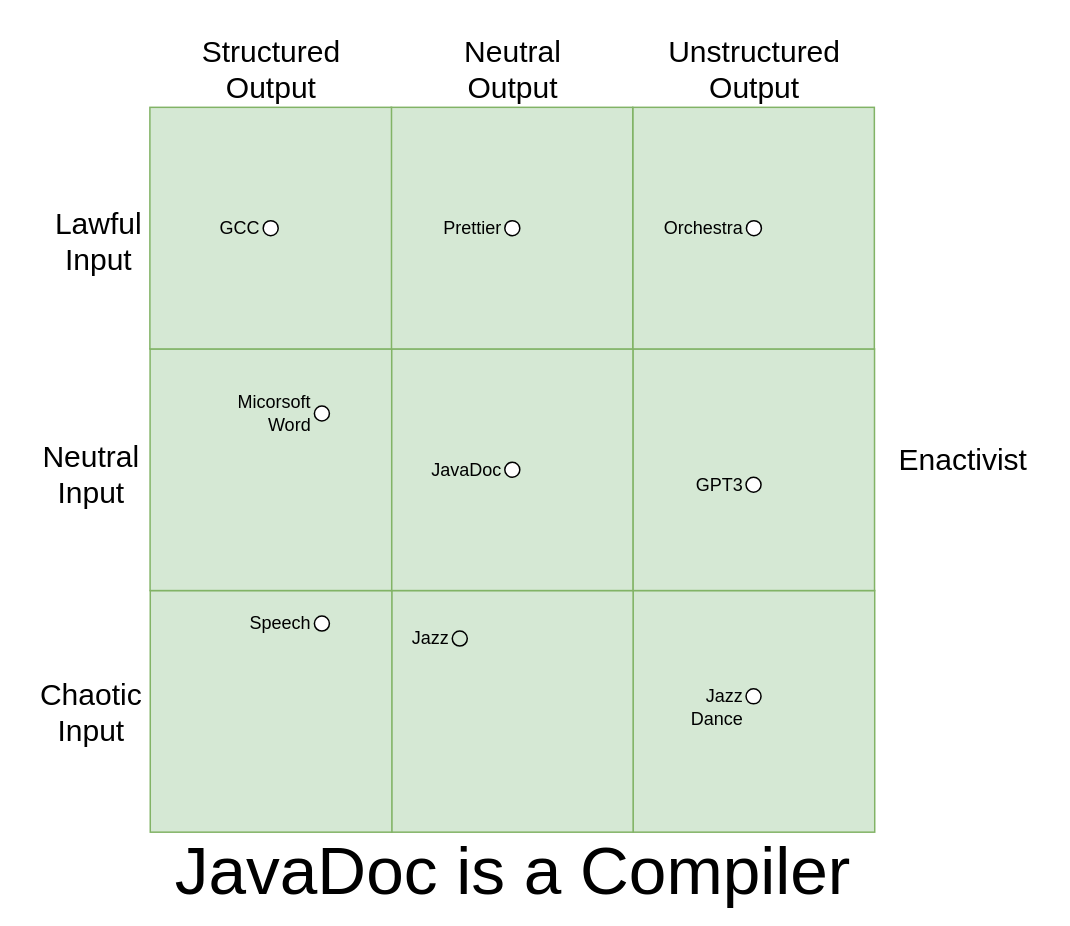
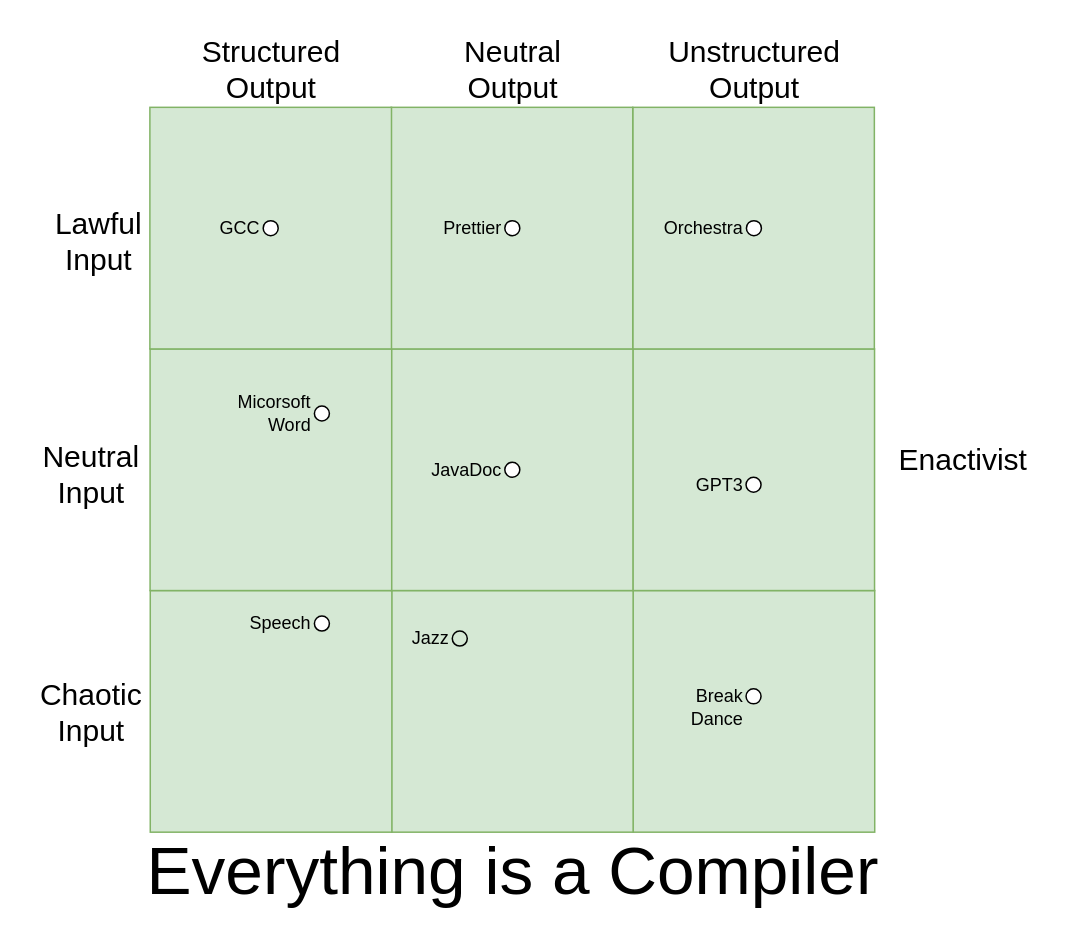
(734, 697) -> (734, 697)
(513, 871) -> (513, 871)
